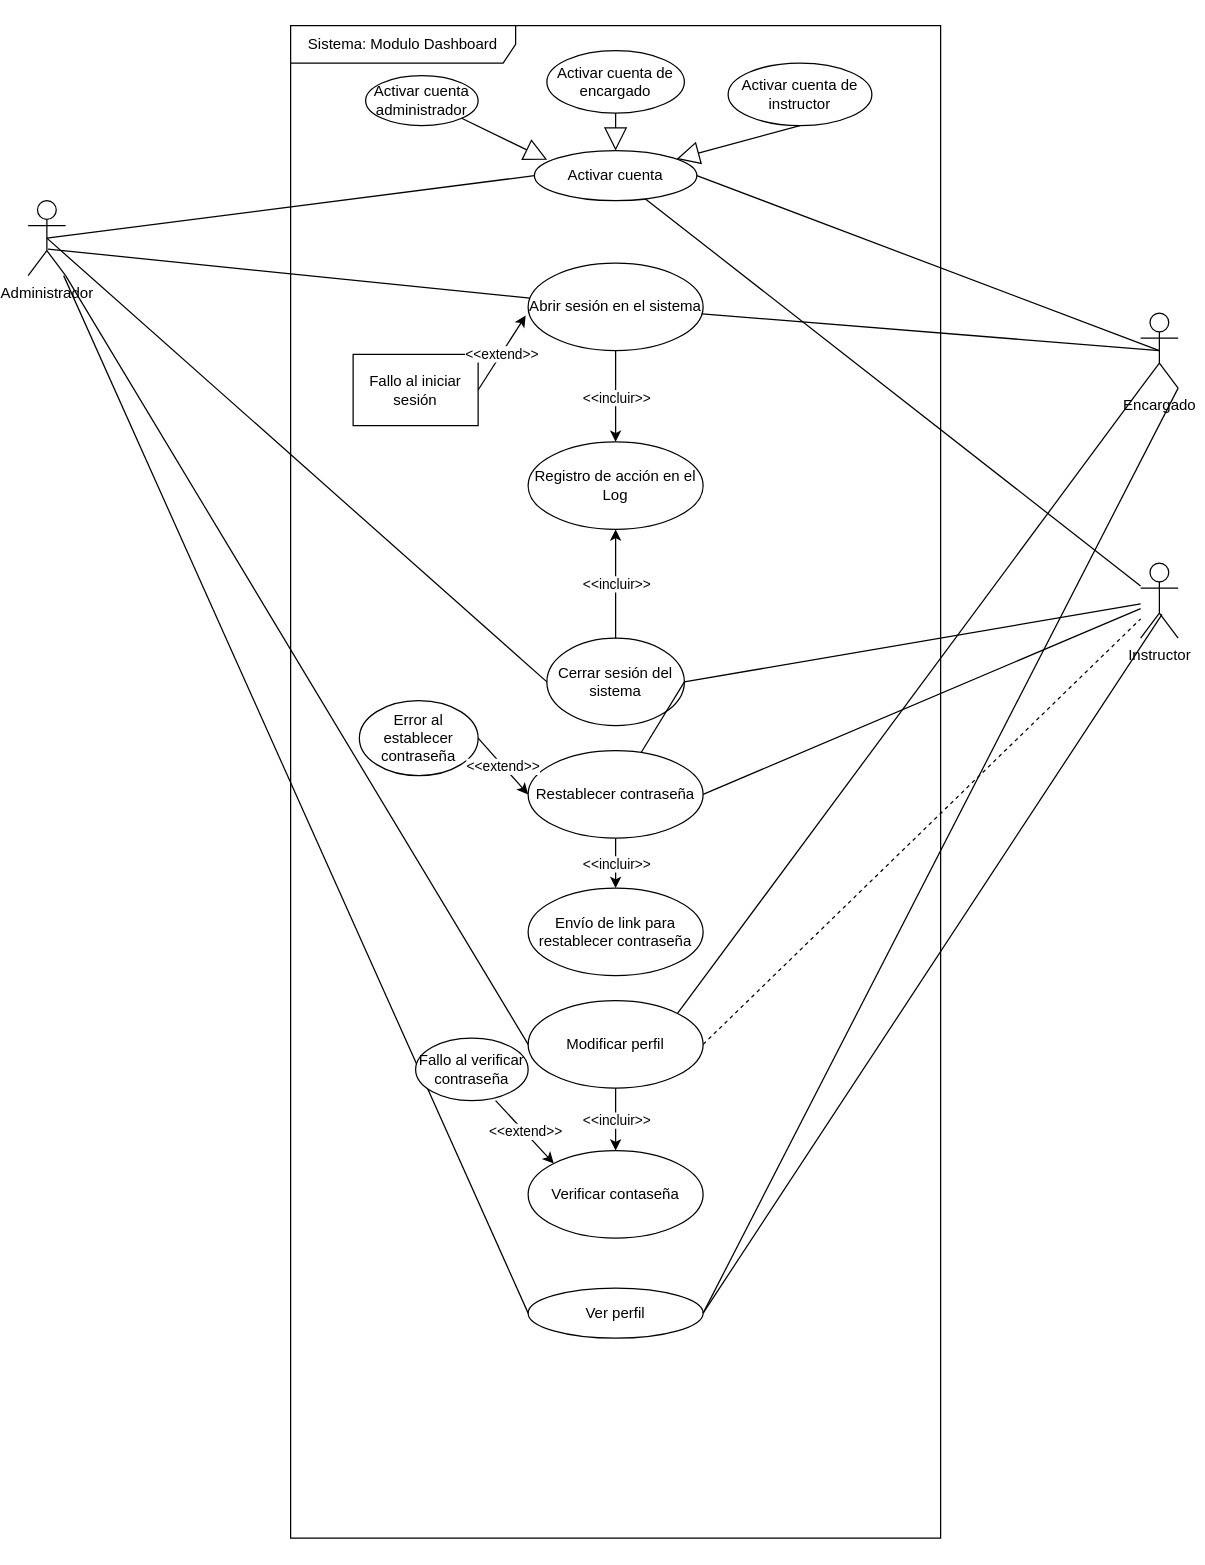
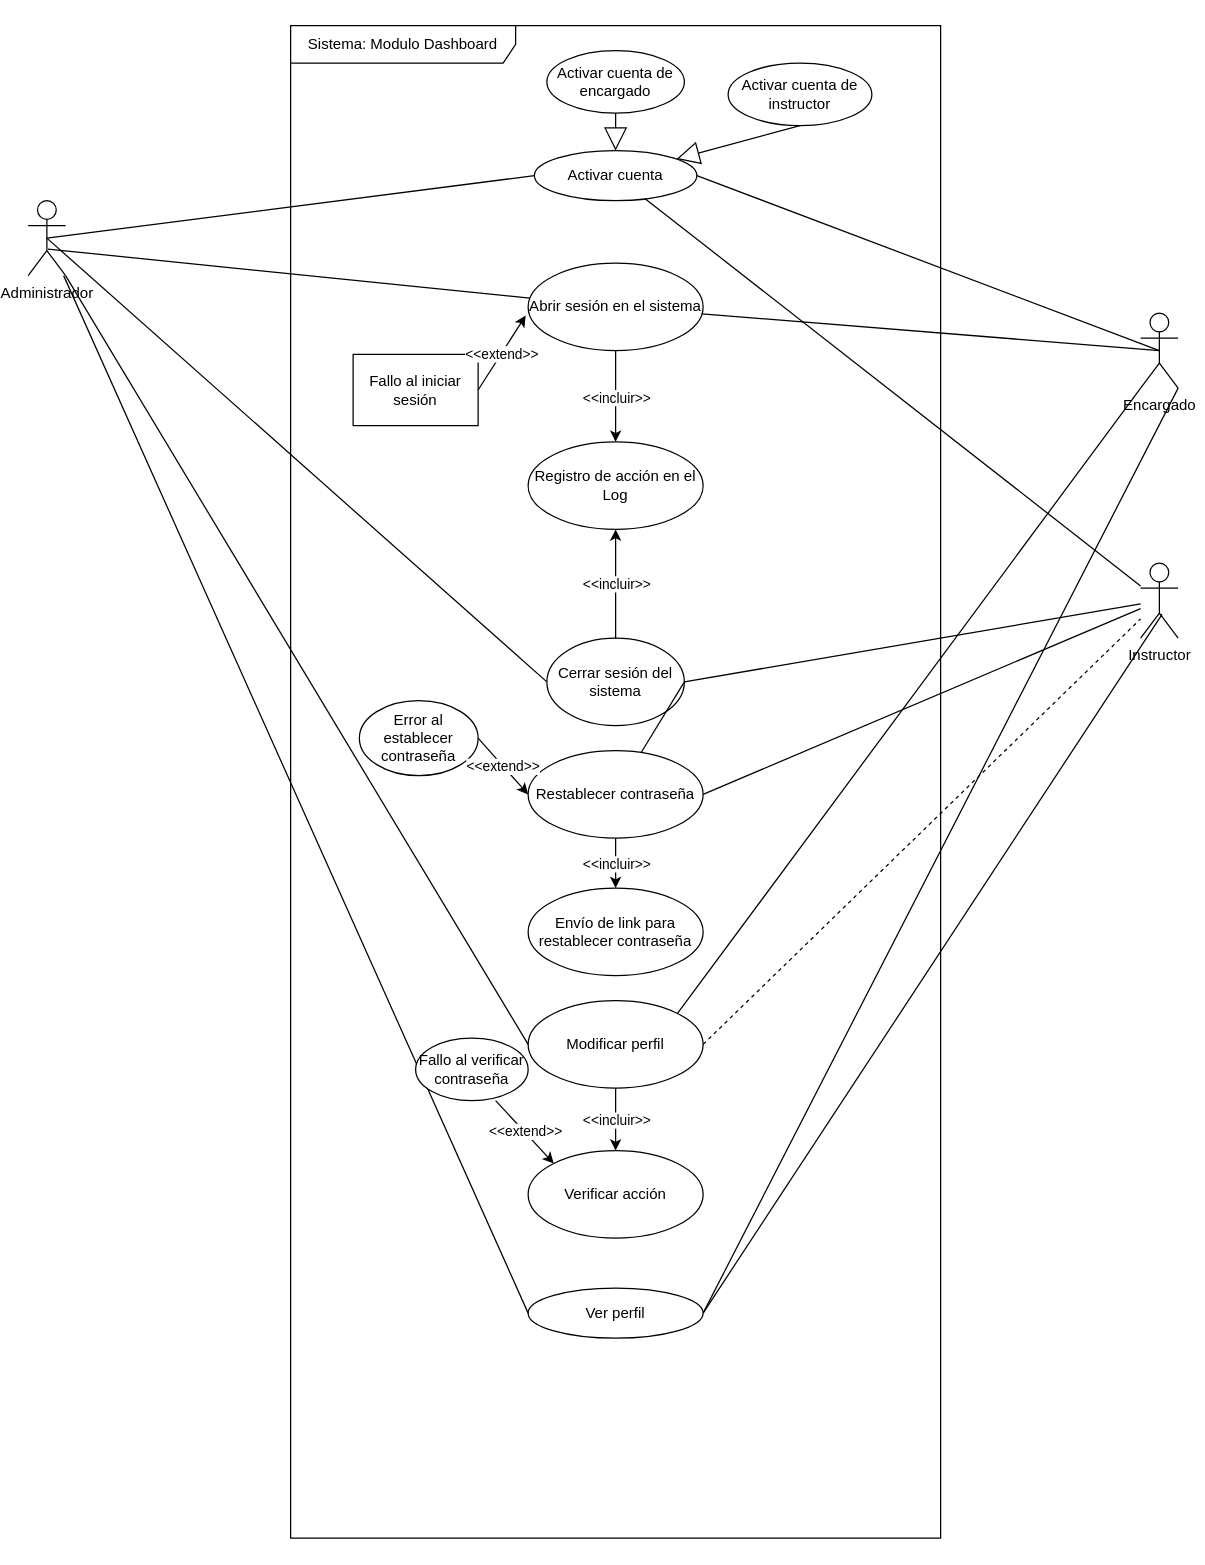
(422, 101) -> none
(494, 134) -> none
(616, 1194) -> (616, 1194)
